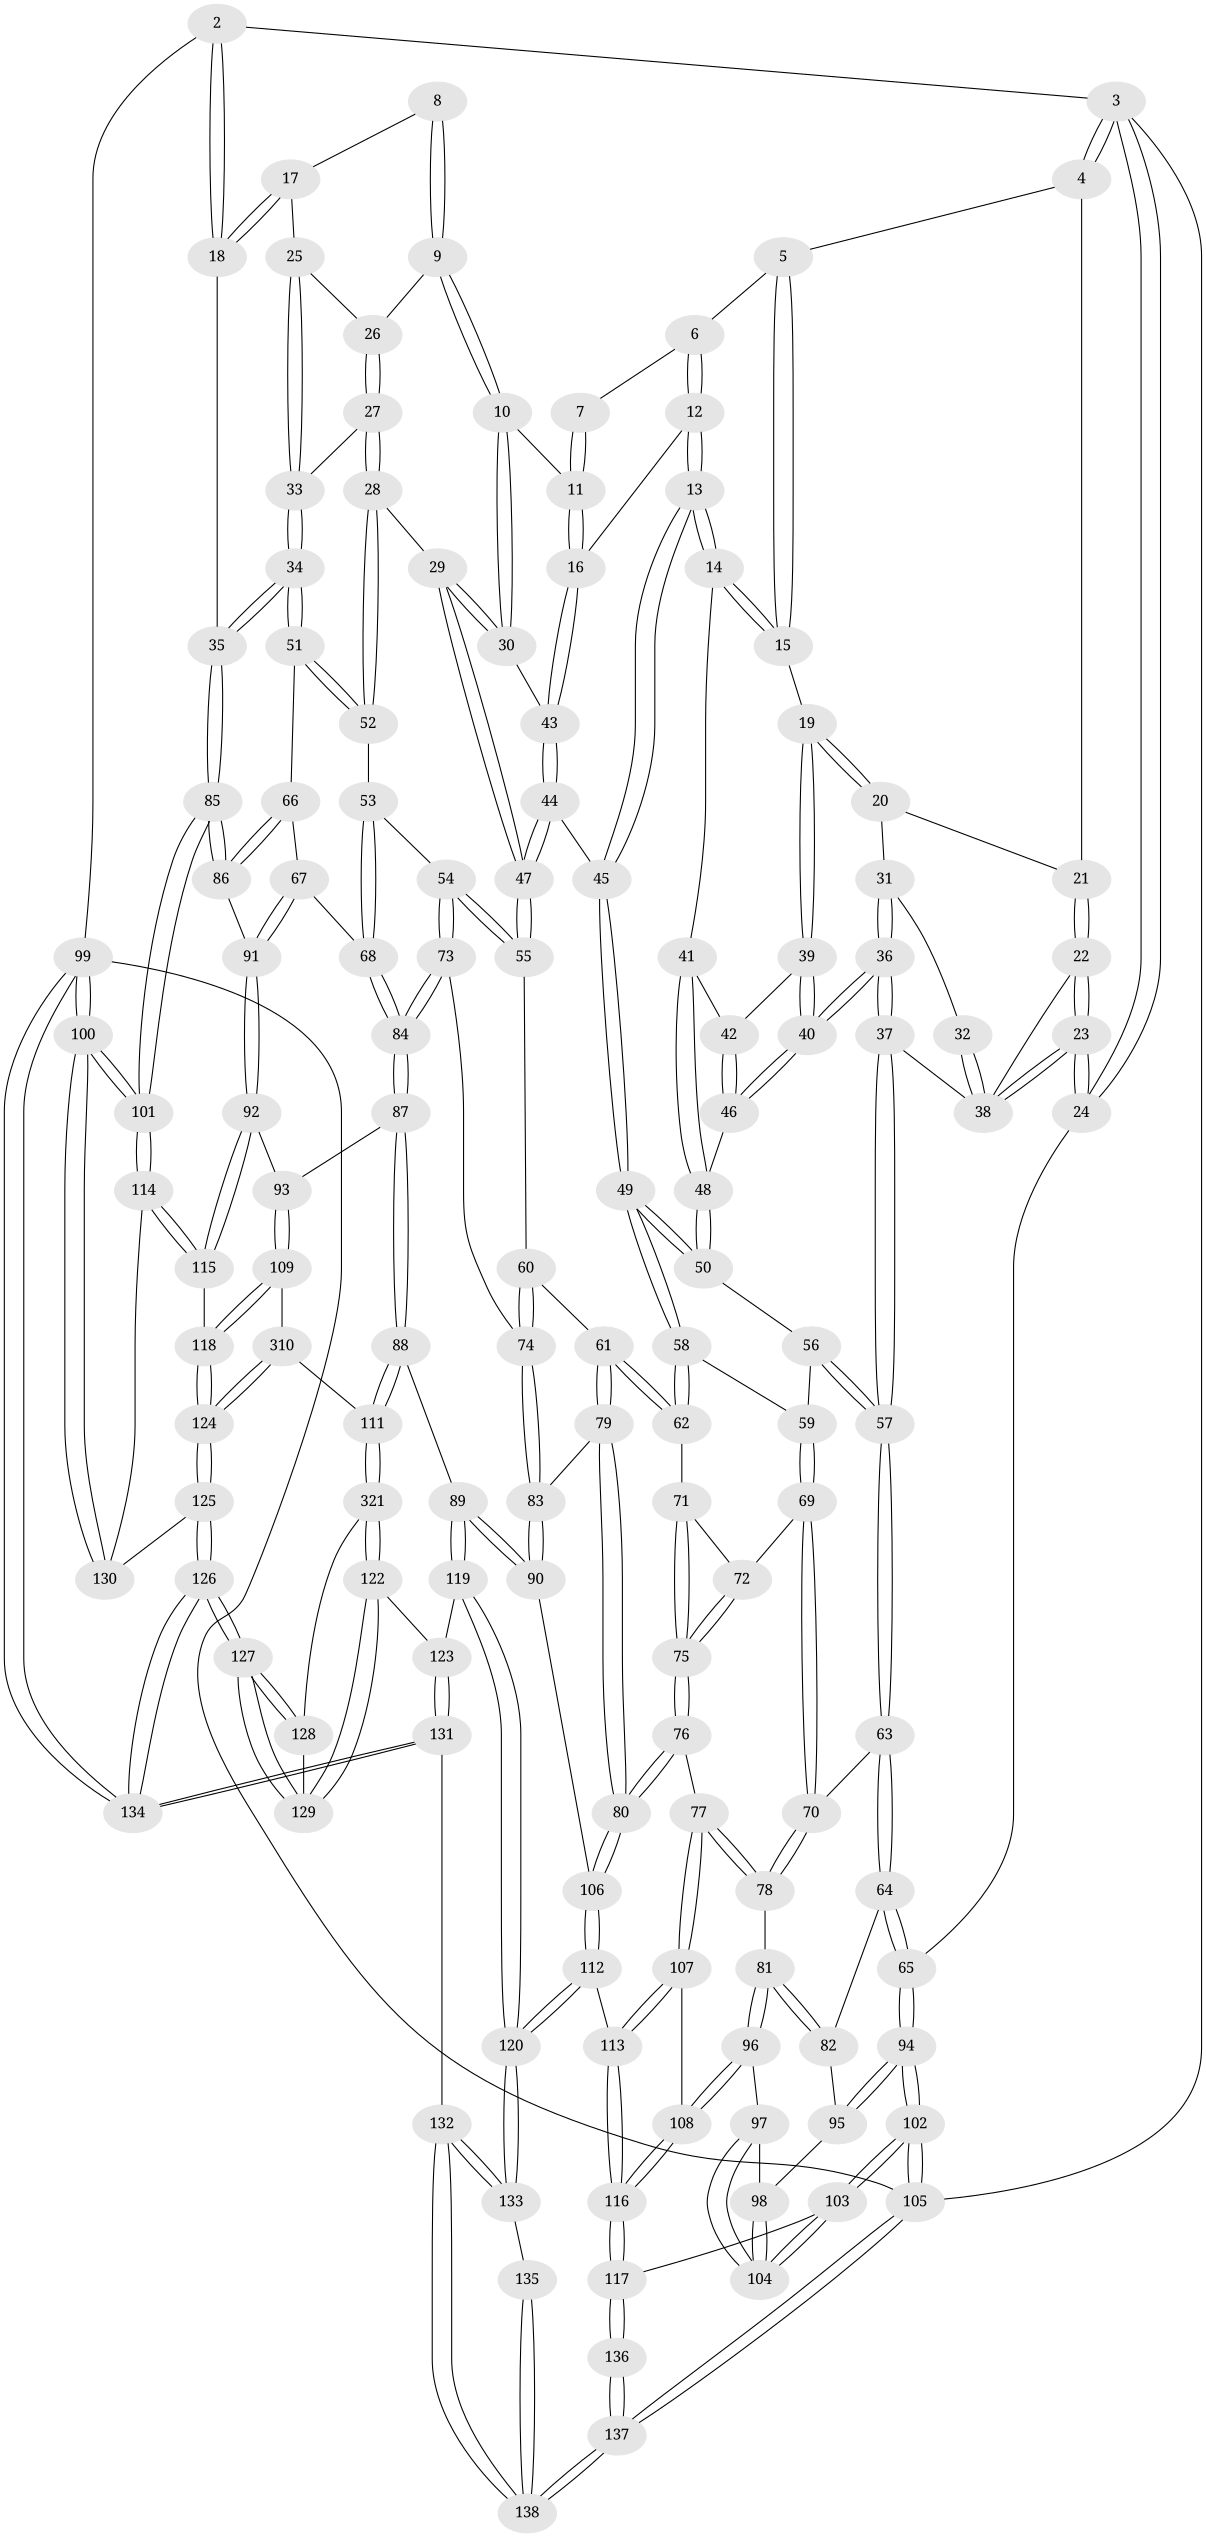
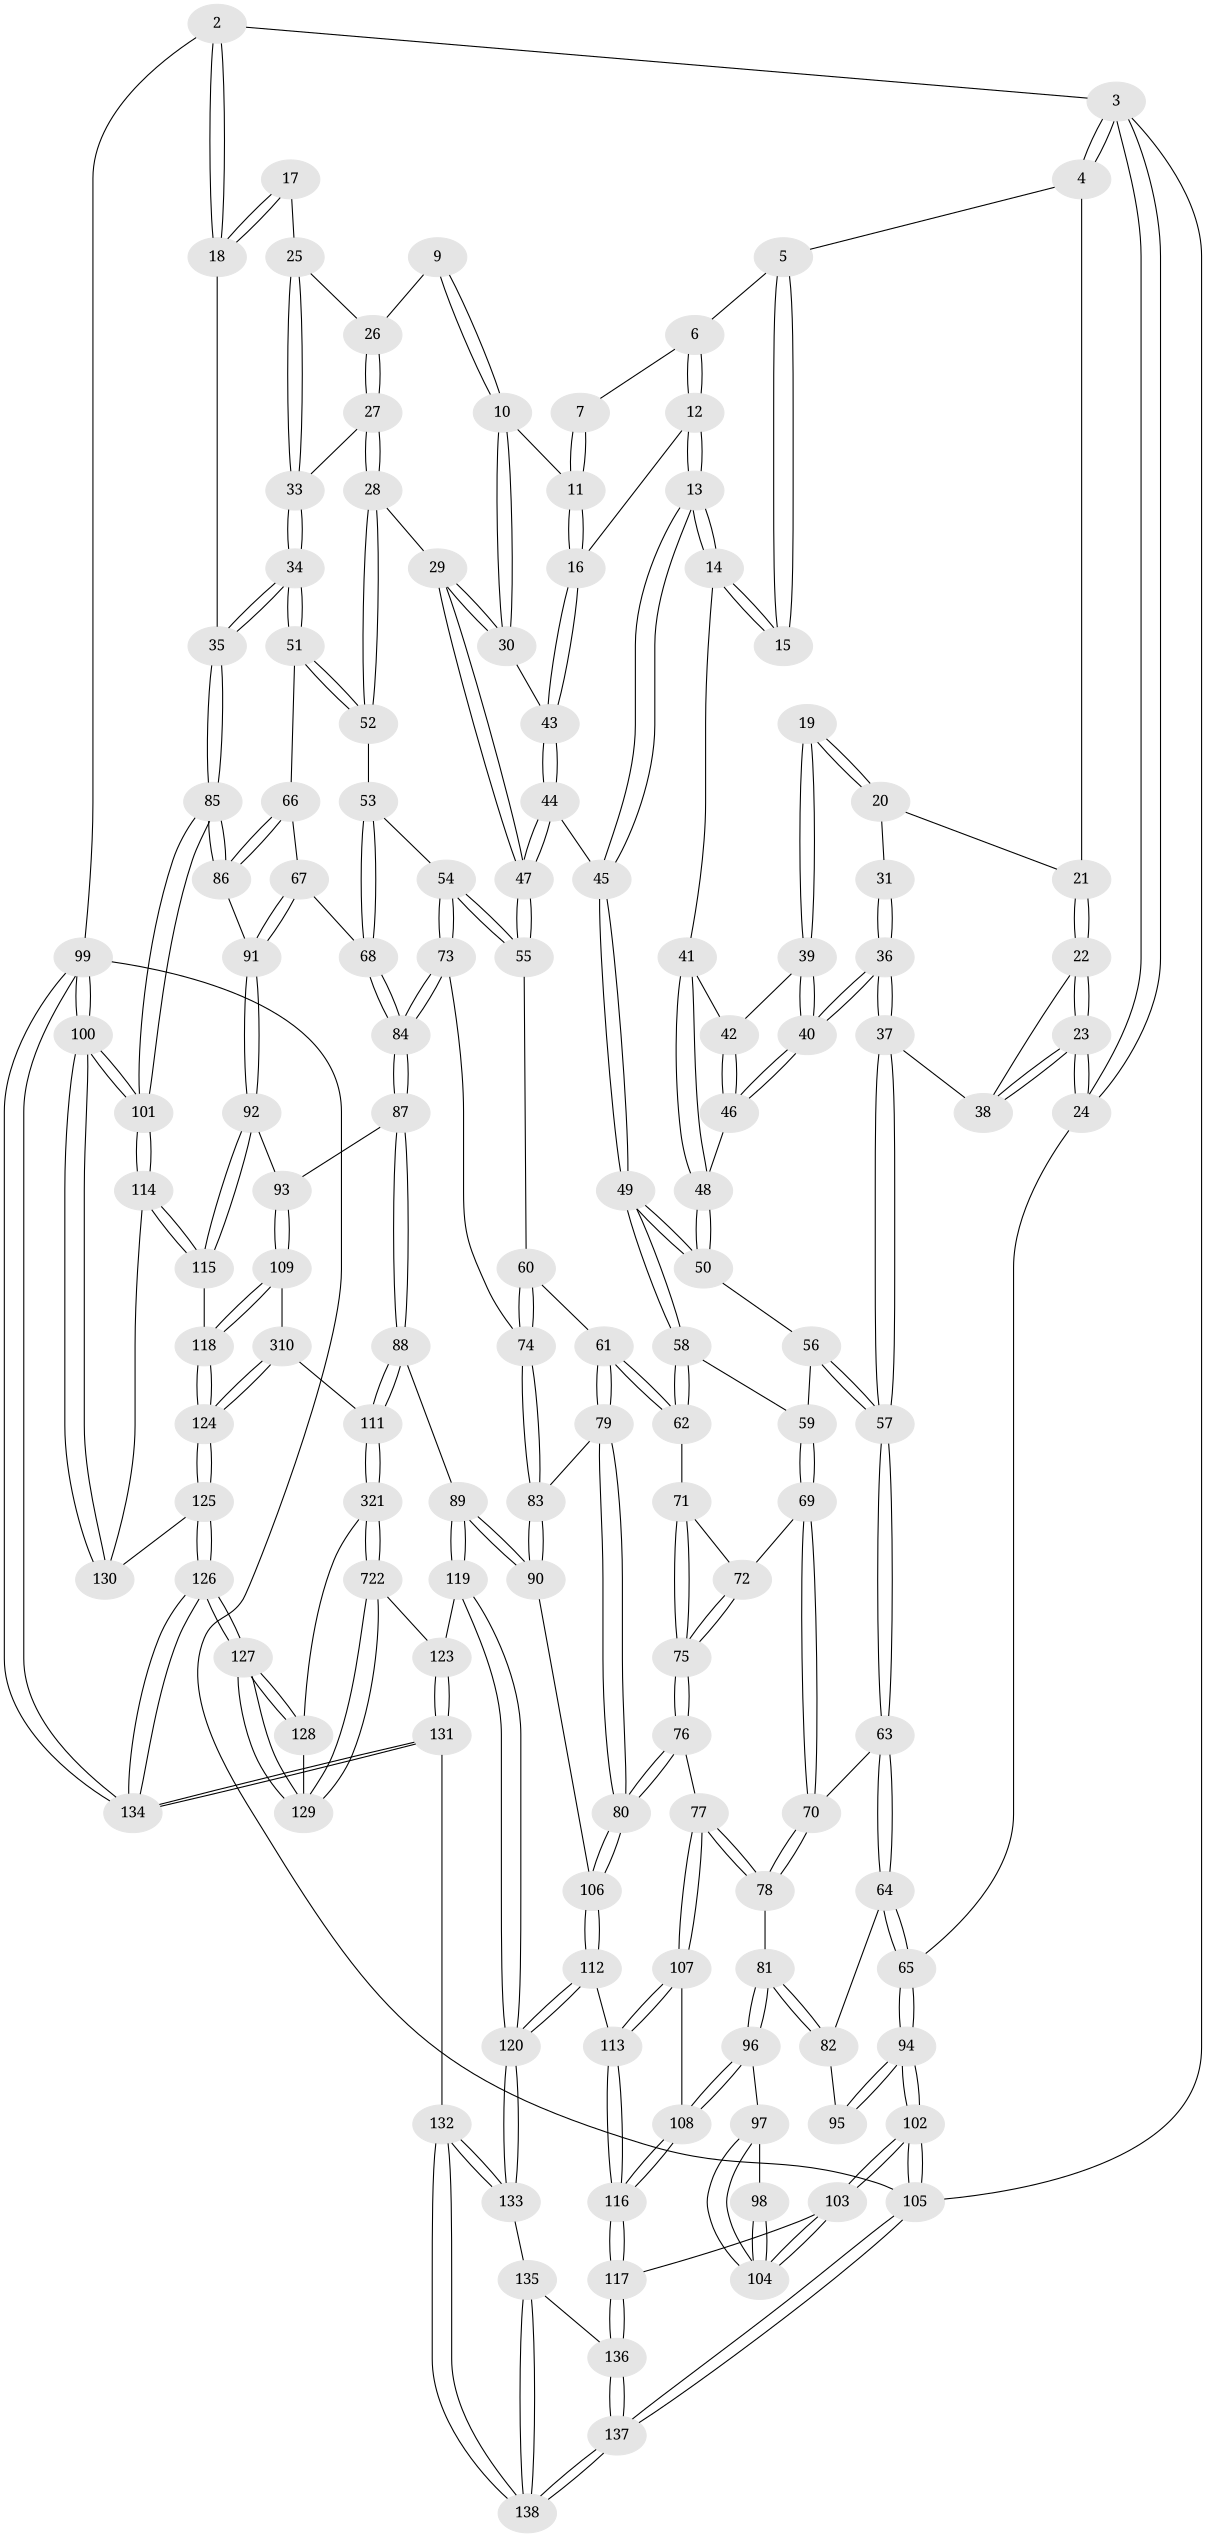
(438, 102) -> none
(795, 685) -> none
(963, 1035) -> none
(373, 1580) -> (373, 1580)
(802, 2160) -> none
none -> (572, 2319)
